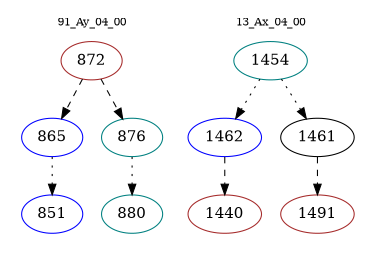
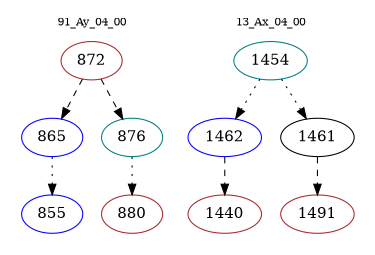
(52, 214) -> (52, 214)
(132, 214) -> (132, 214)
